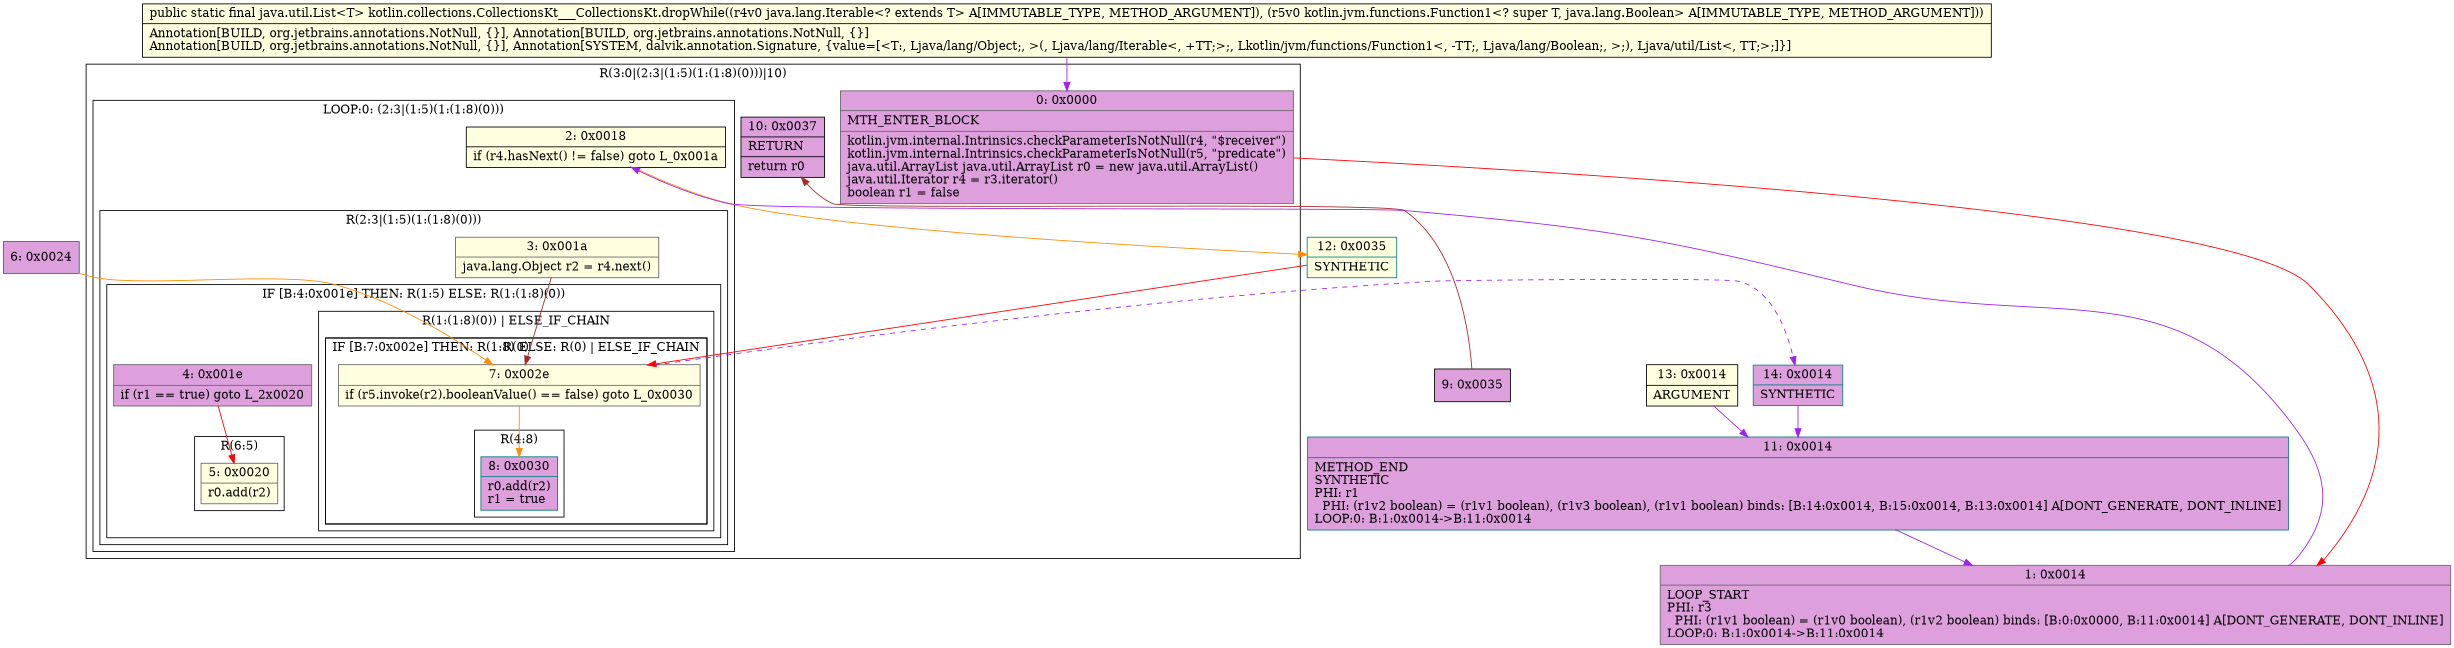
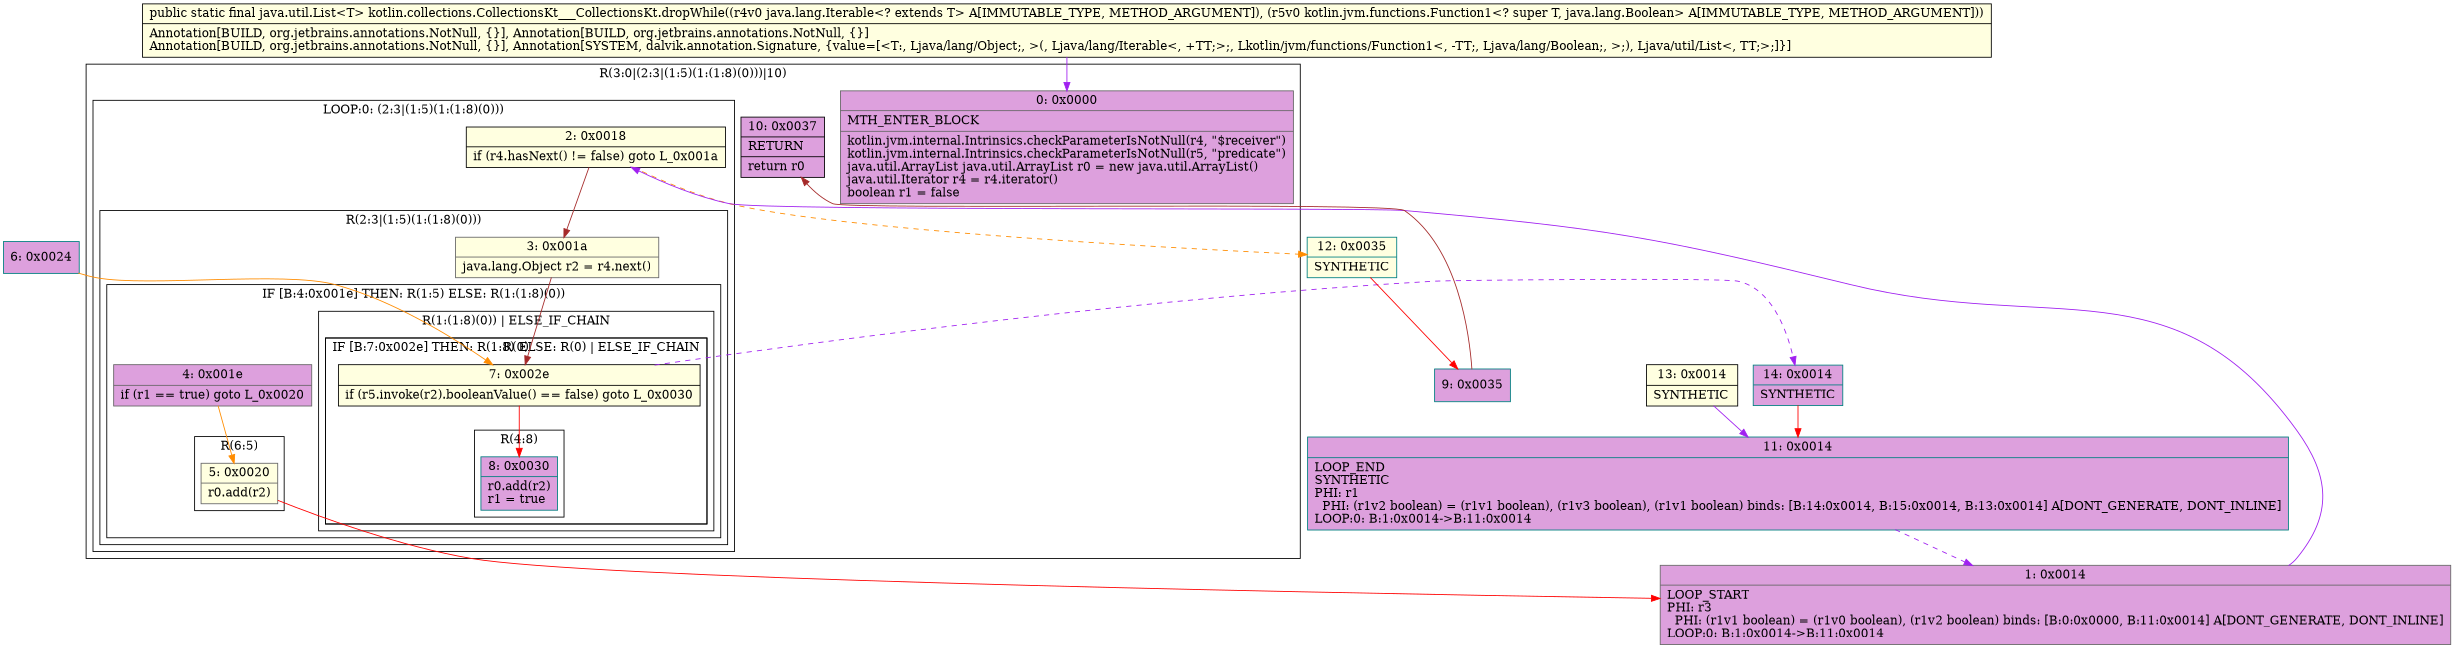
(953, 180) -> (953, 180)
none -> (578, 198)
(1960, 208) -> (960, 583)
(962, 233) -> (962, 233)
(981, 314) -> (1411, 320)
(519, 385) -> (519, 385)
(1472, 385) -> (1472, 385)
(213, 395) -> (213, 395)
(1692, 395) -> (1691, 395)
(1798, 417) -> (1798, 417)
(519, 425) -> (519, 425)
(225, 430) -> (225, 430)
(1361, 468) -> (1350, 468)
(1930, 546) -> (1930, 546)
